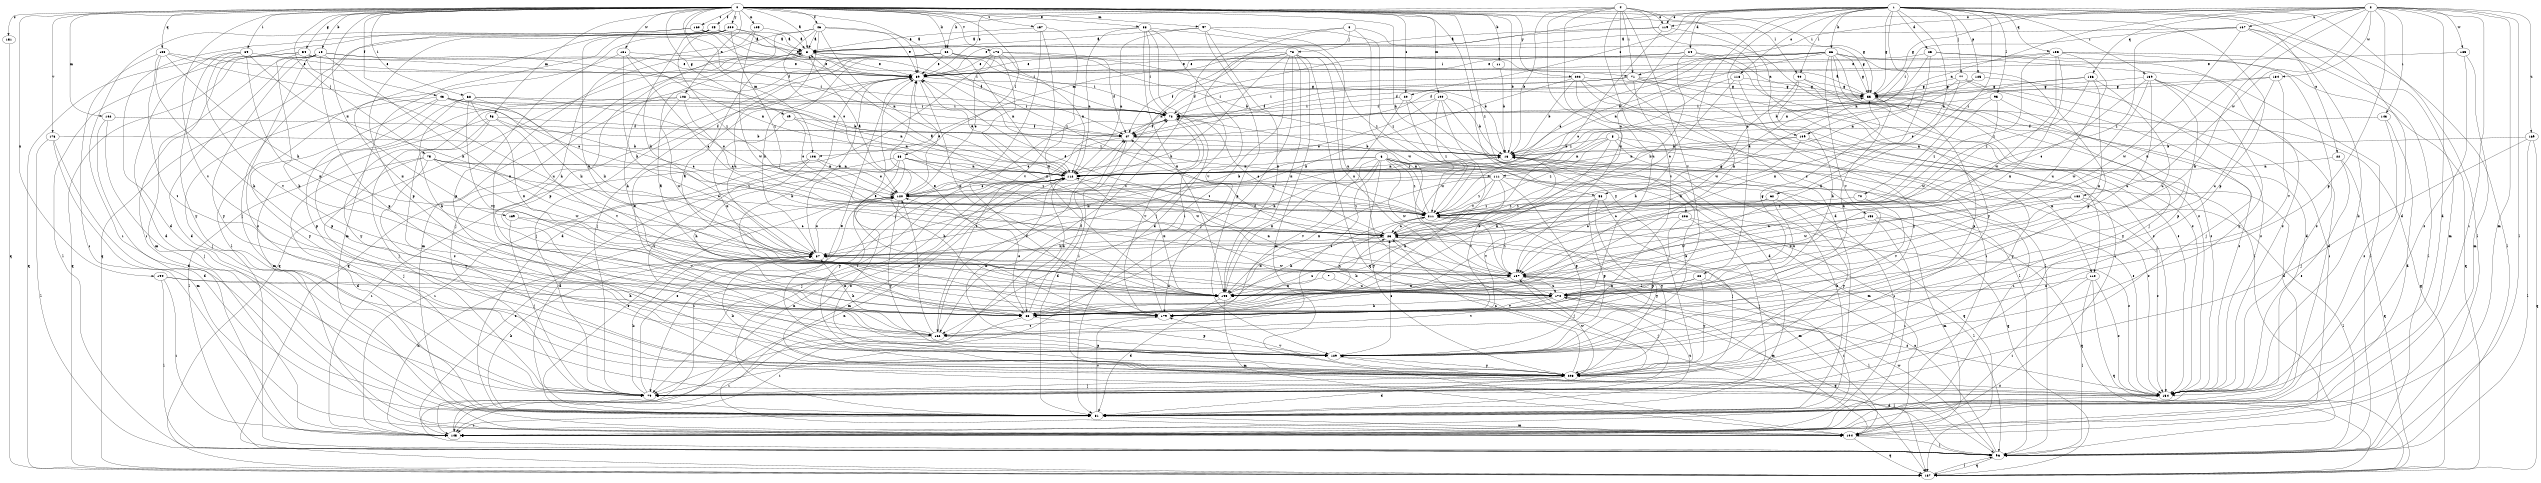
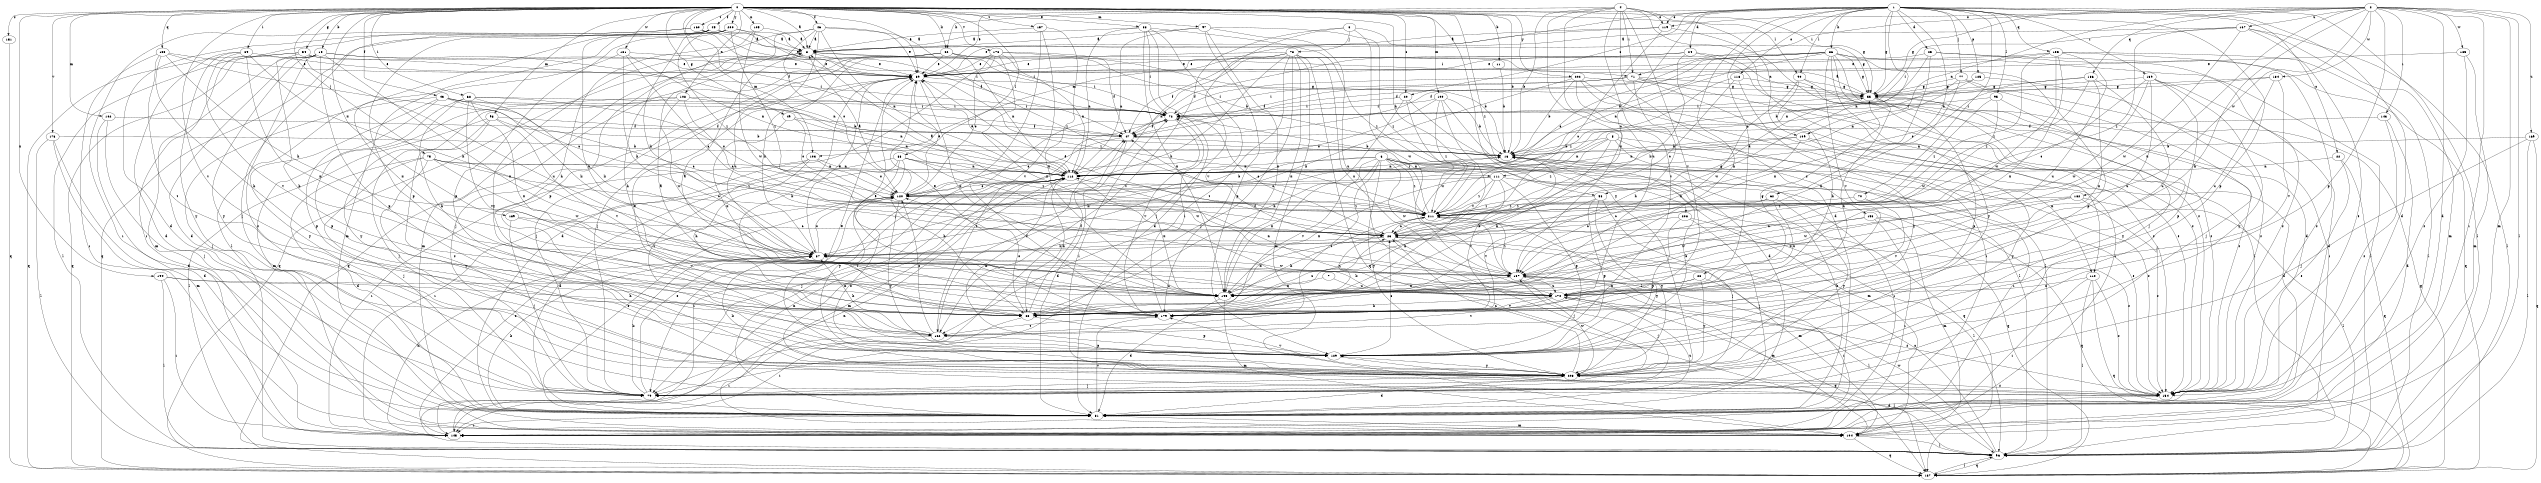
(2359, 216) -> (2359, 216)
